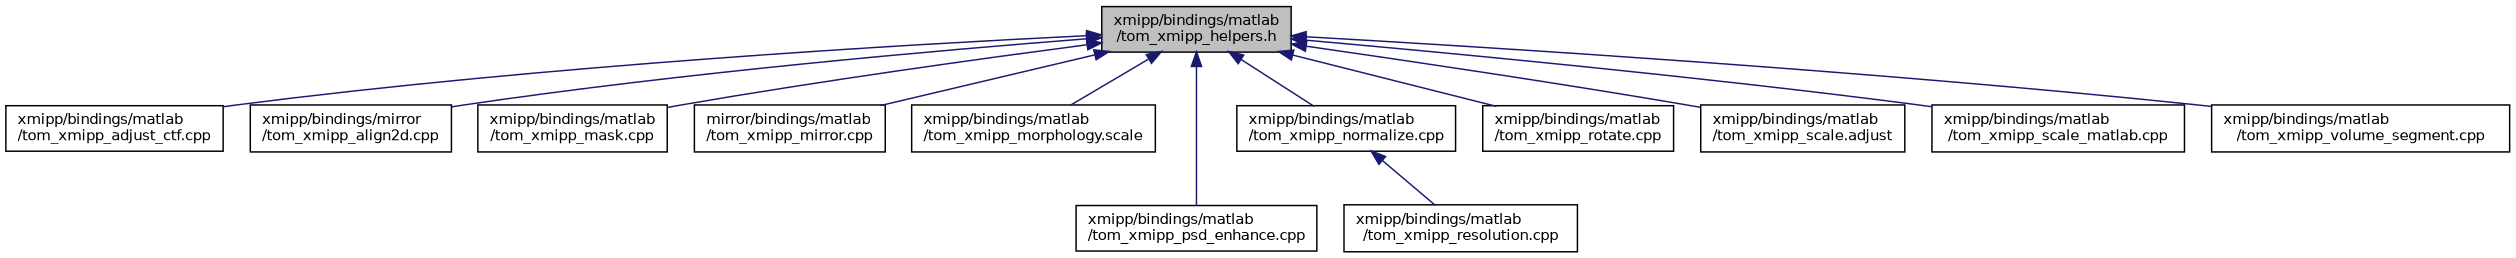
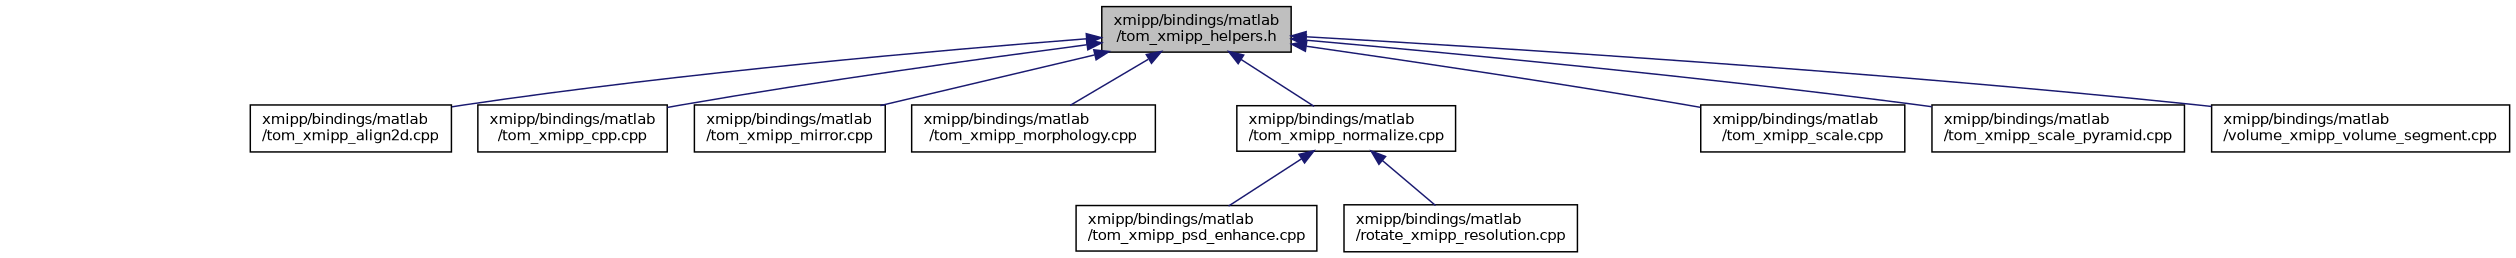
(115, 128) -> none
(351, 128) -> (351, 128)
(573, 128) -> (573, 128)
(790, 128) -> (790, 128)
(1034, 128) -> (1034, 128)
(1578, 128) -> none
(1803, 128) -> (1803, 128)
(2058, 128) -> (2058, 128)
(2361, 128) -> (2361, 128)
(1196, 136) -> (1265, 182)
(1461, 228) -> (1461, 228)
